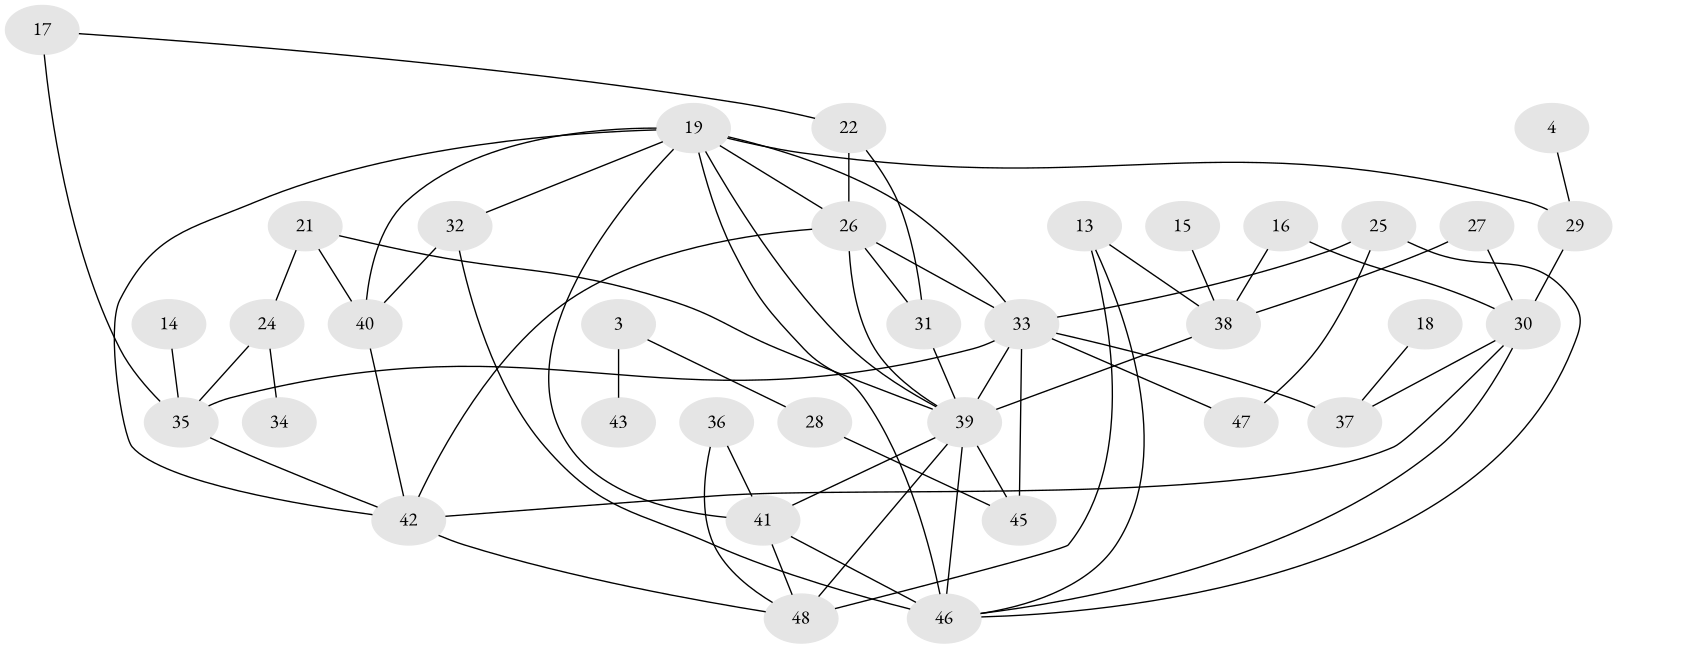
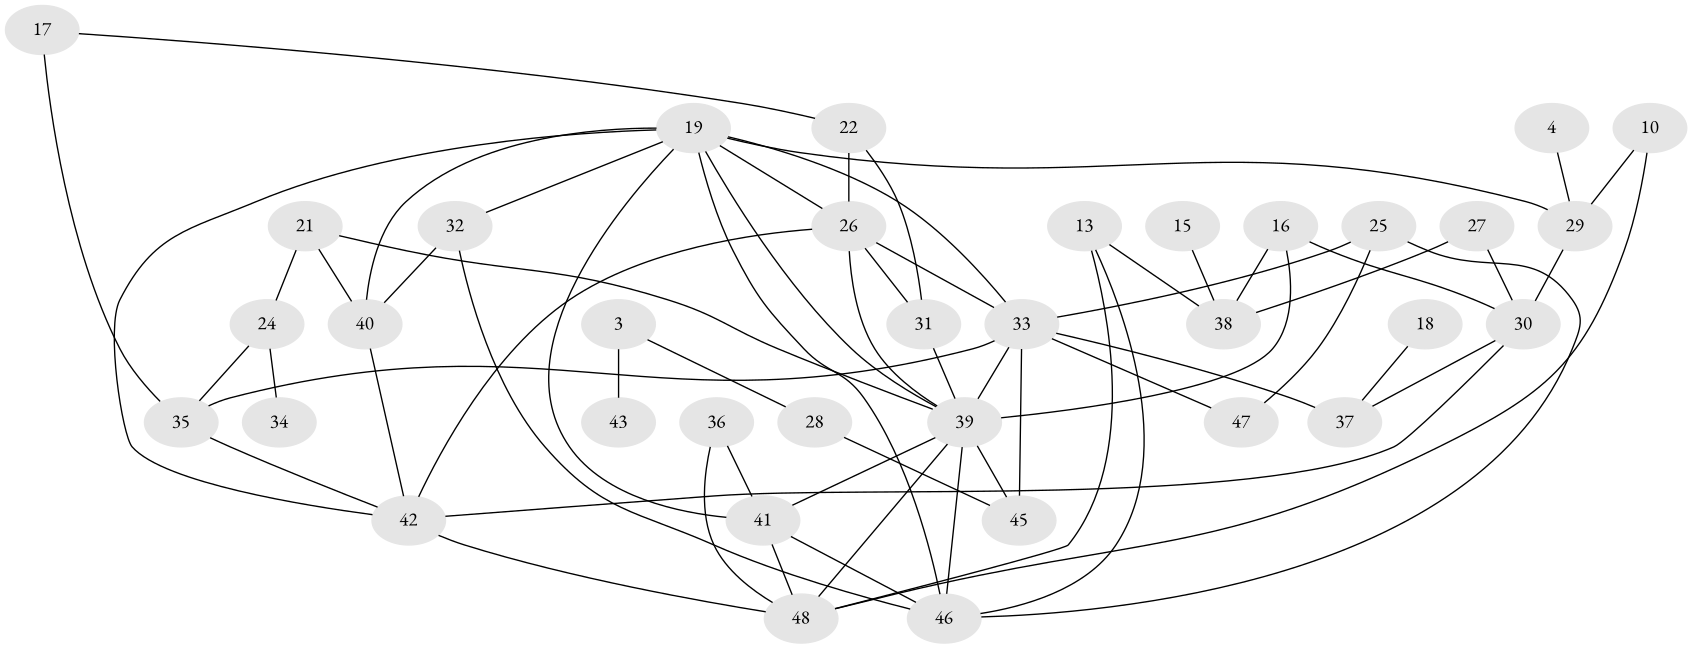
none -> (1650, 128)
(169, 324) -> none
(1094, 373) -> (1191, 387)
(1279, 538) -> none
